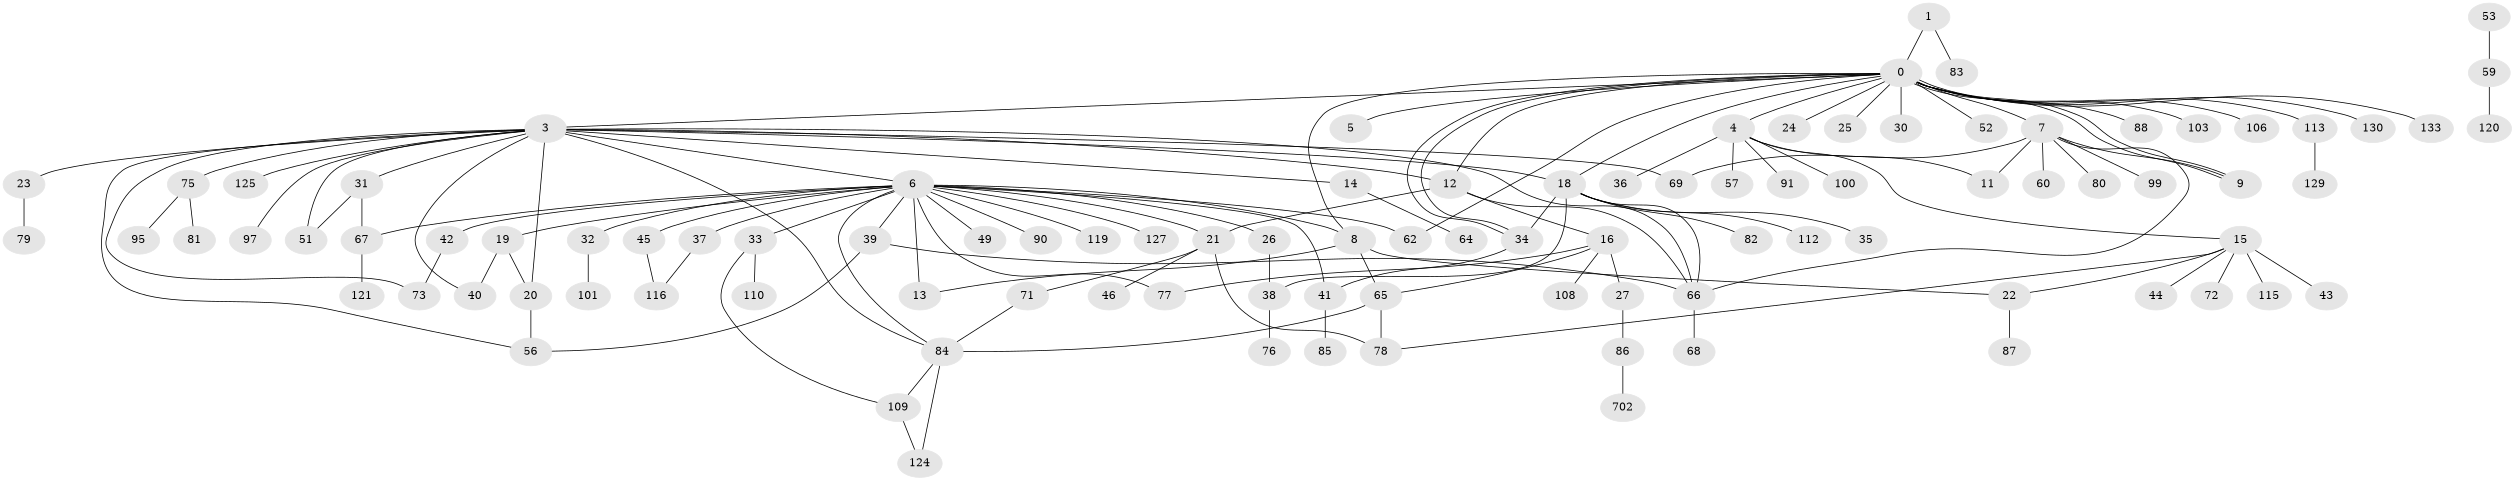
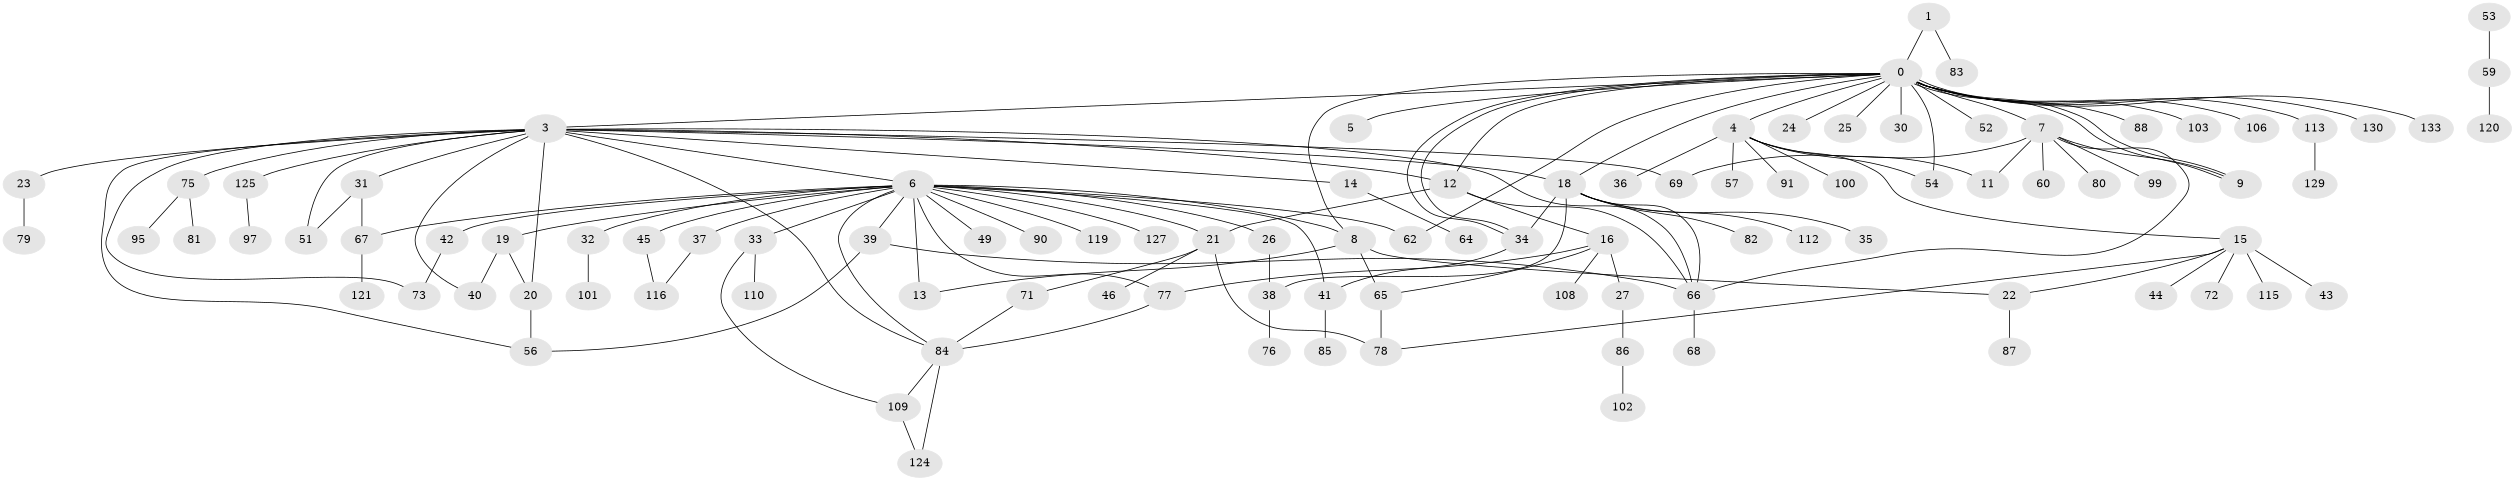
(328, 164) -> (248, 212)
none -> (1932, 184)
(1166, 342) -> (1057, 331)
(1623, 408) -> (1623, 408)
